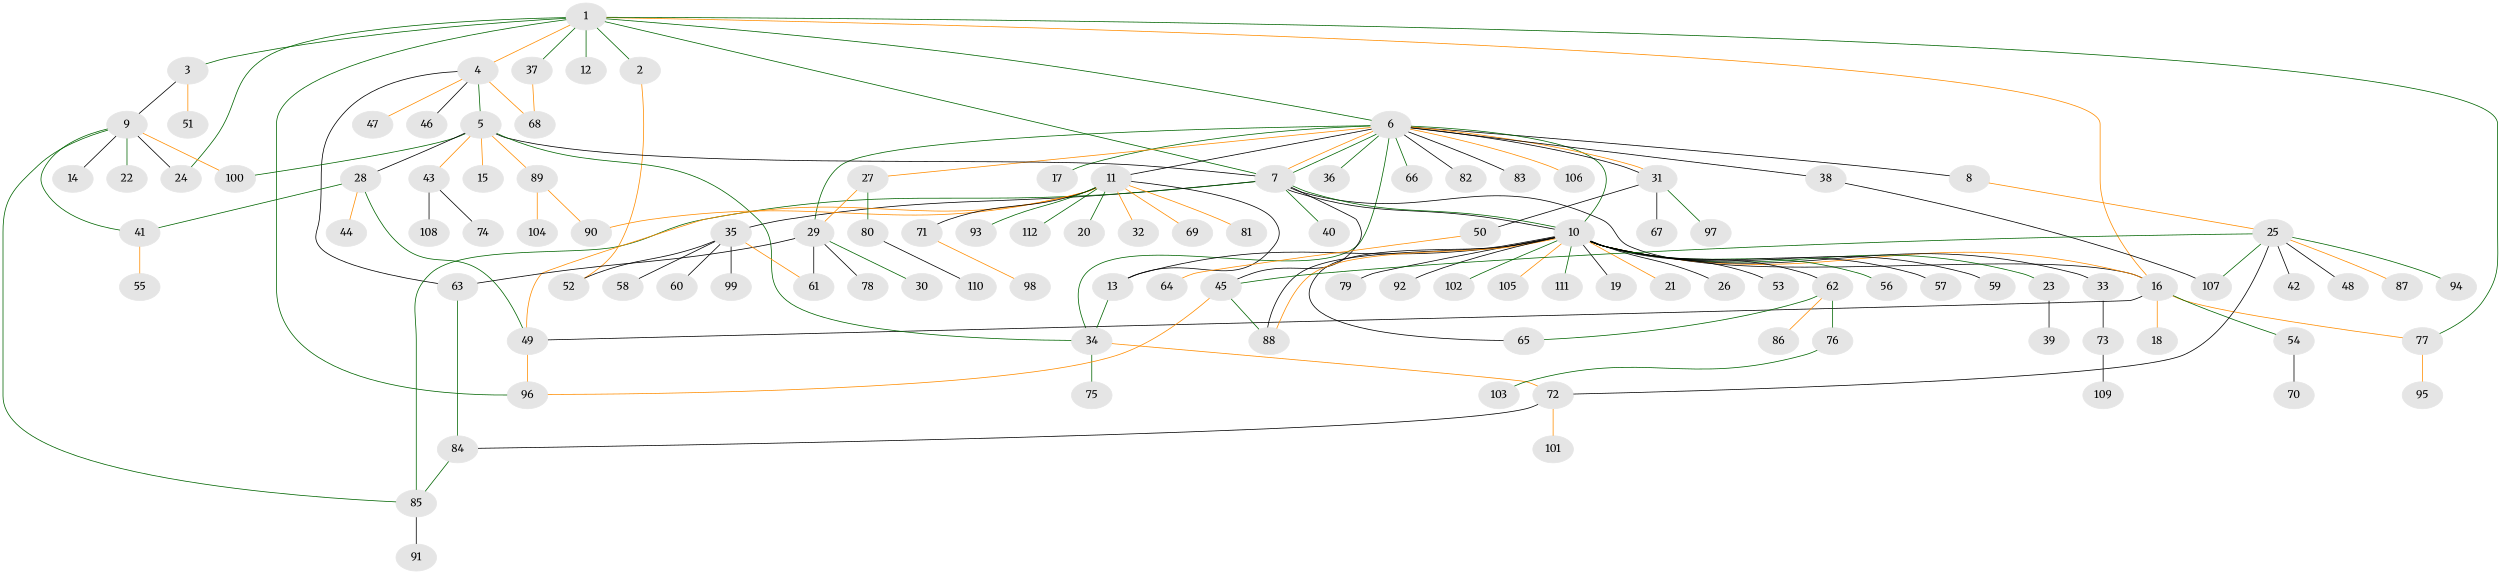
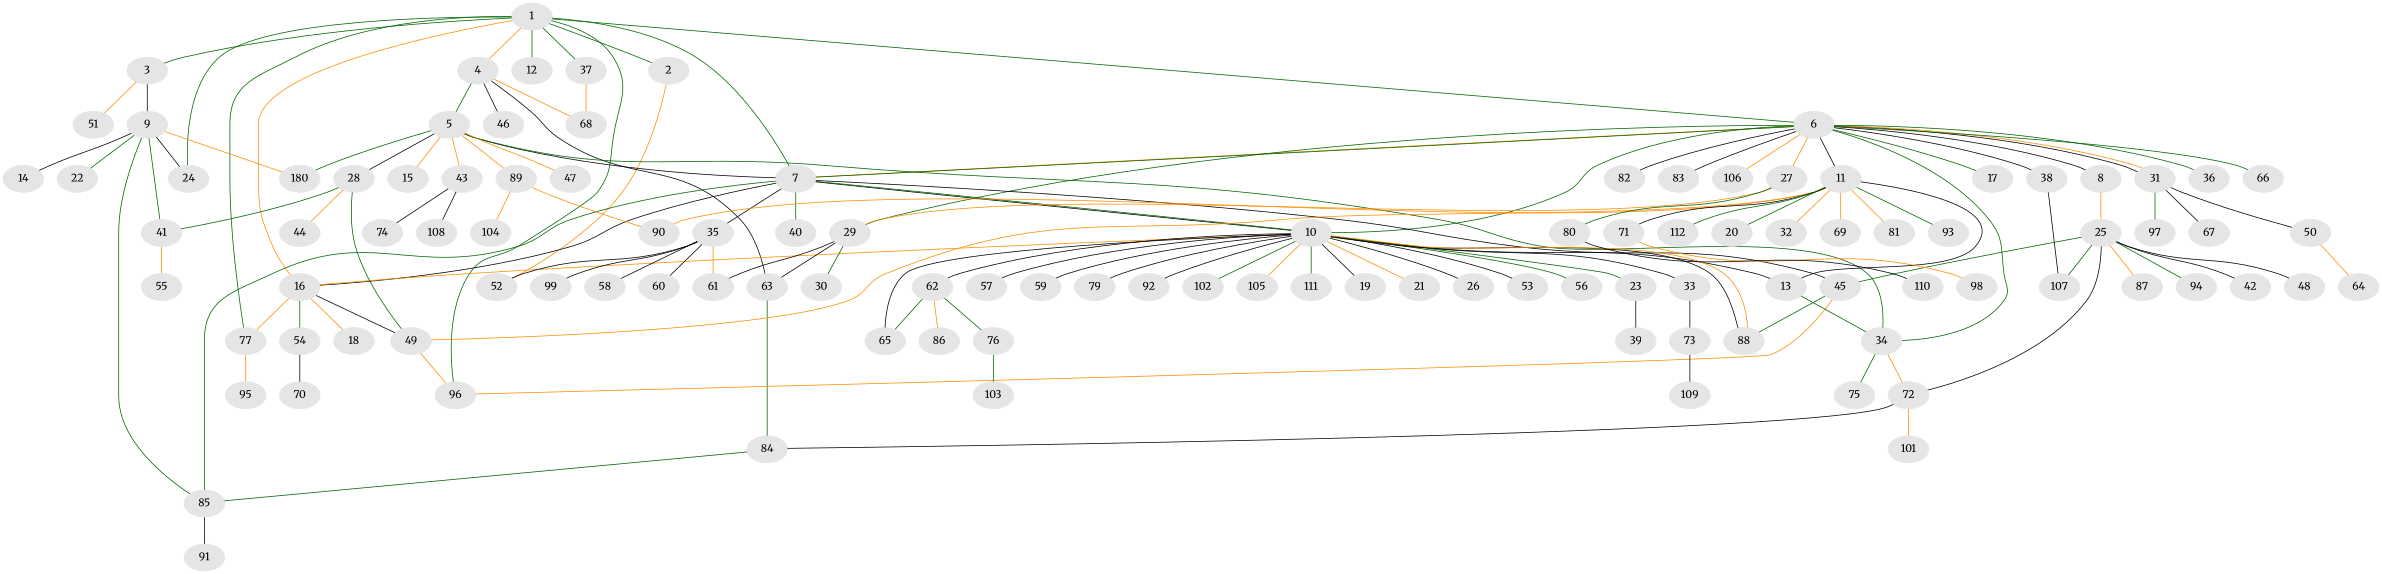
(425, 98) -> (510, 152)
(235, 179) -> (300, 179)
(868, 287) -> none
